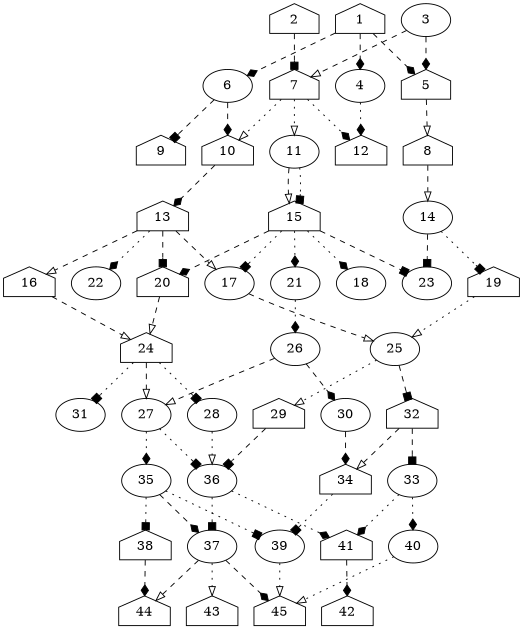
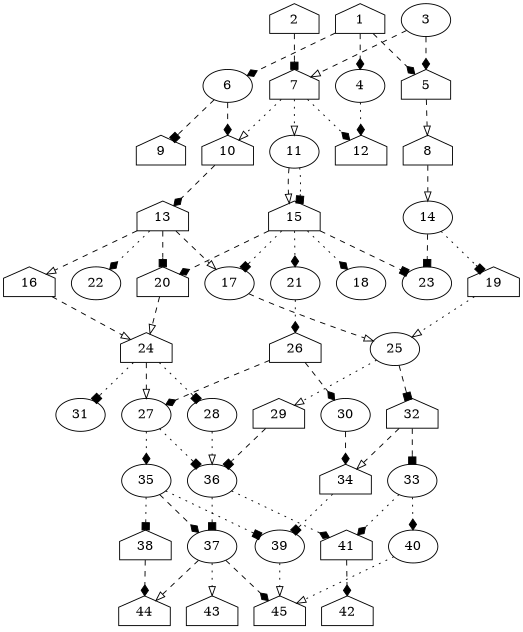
(295, 349) -> (295, 349)
(224, 379) -> (223, 380)
